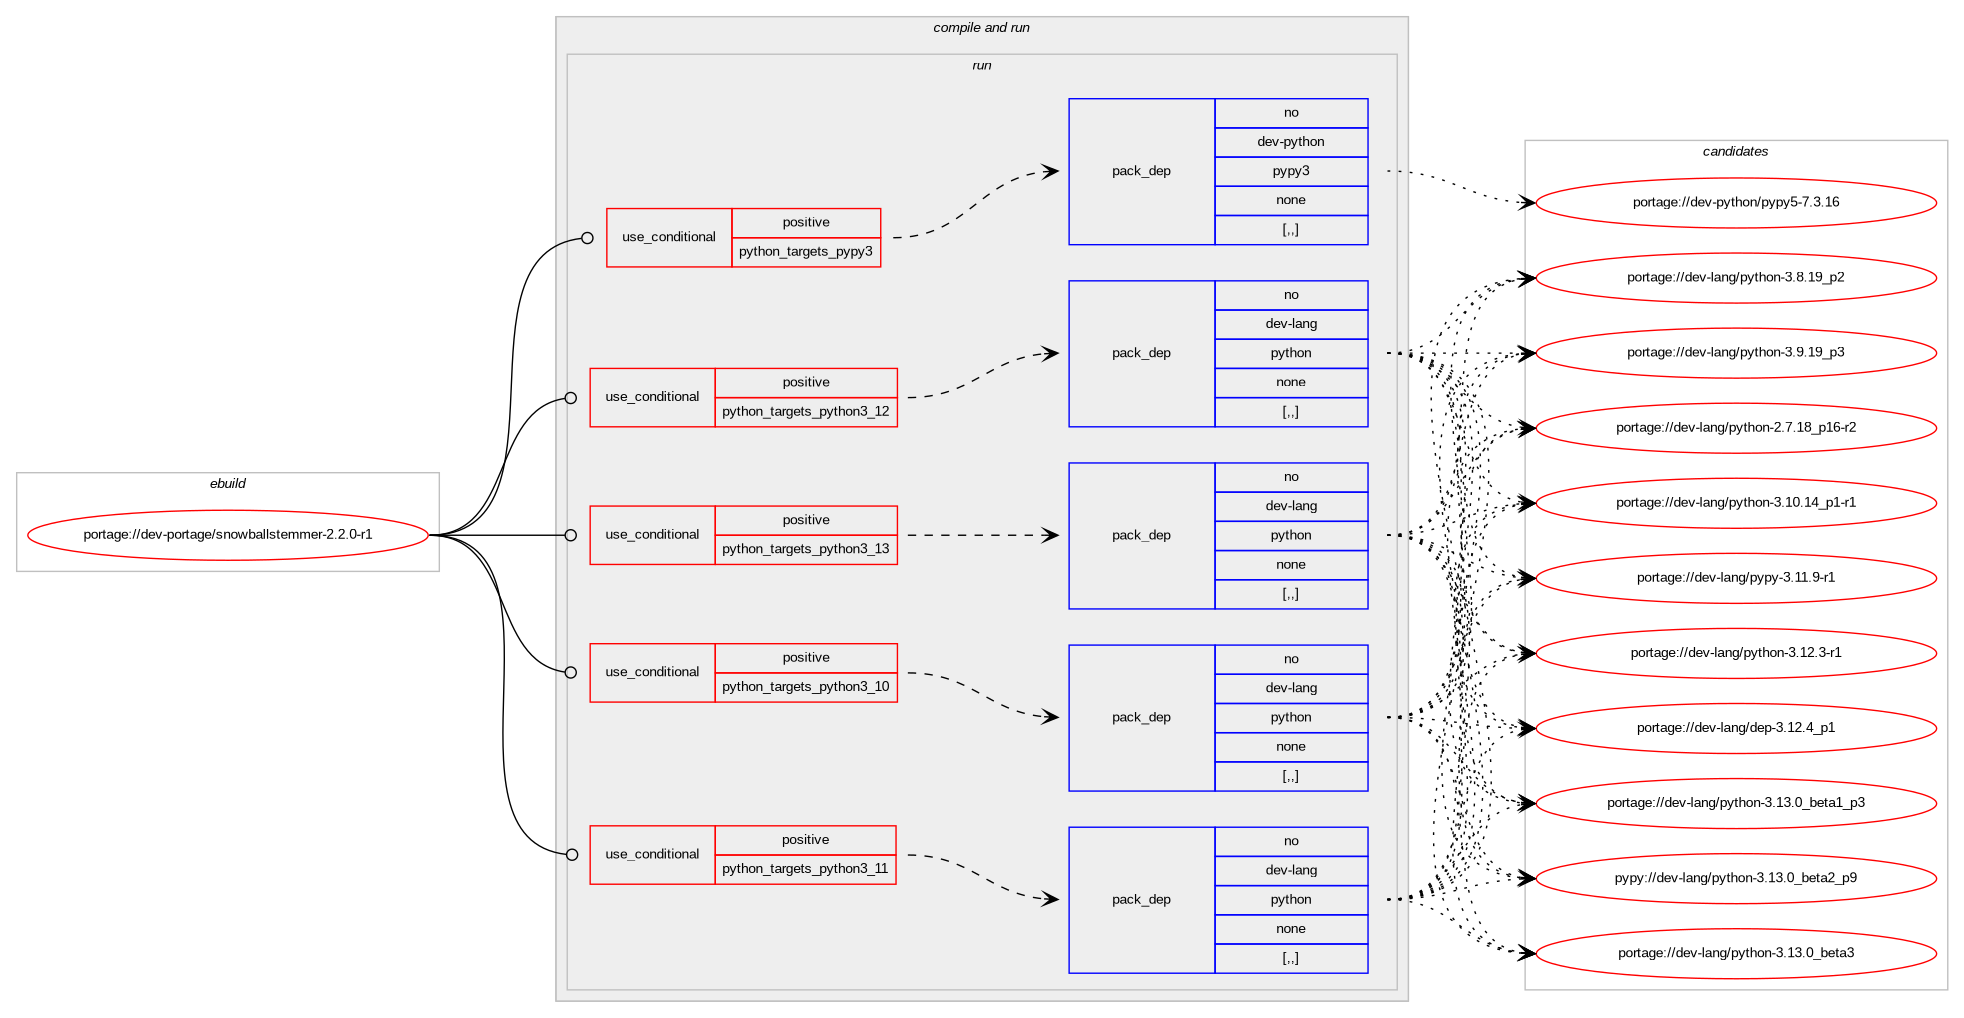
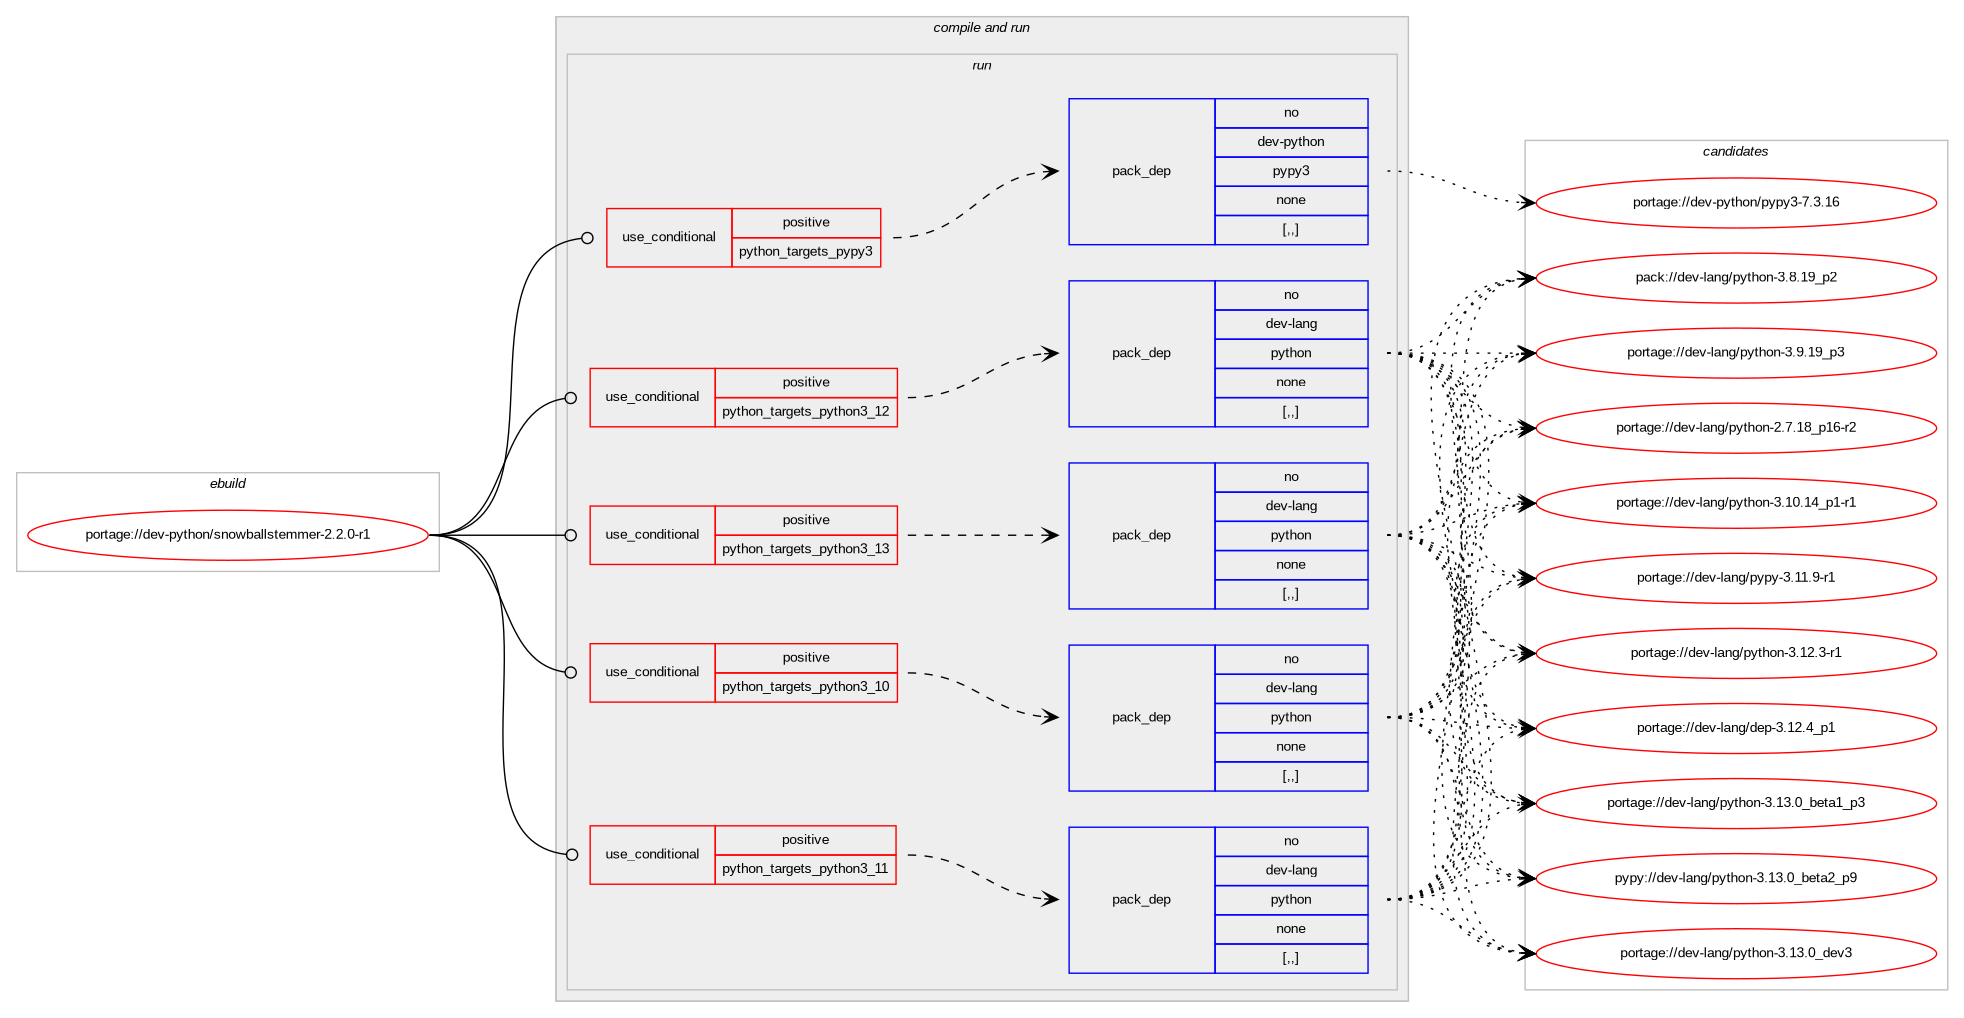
(1736, 203) -> (1736, 203)
(1736, 278) -> (1736, 278)
(228, 535) -> (228, 535)
(1736, 954) -> (1736, 954)
